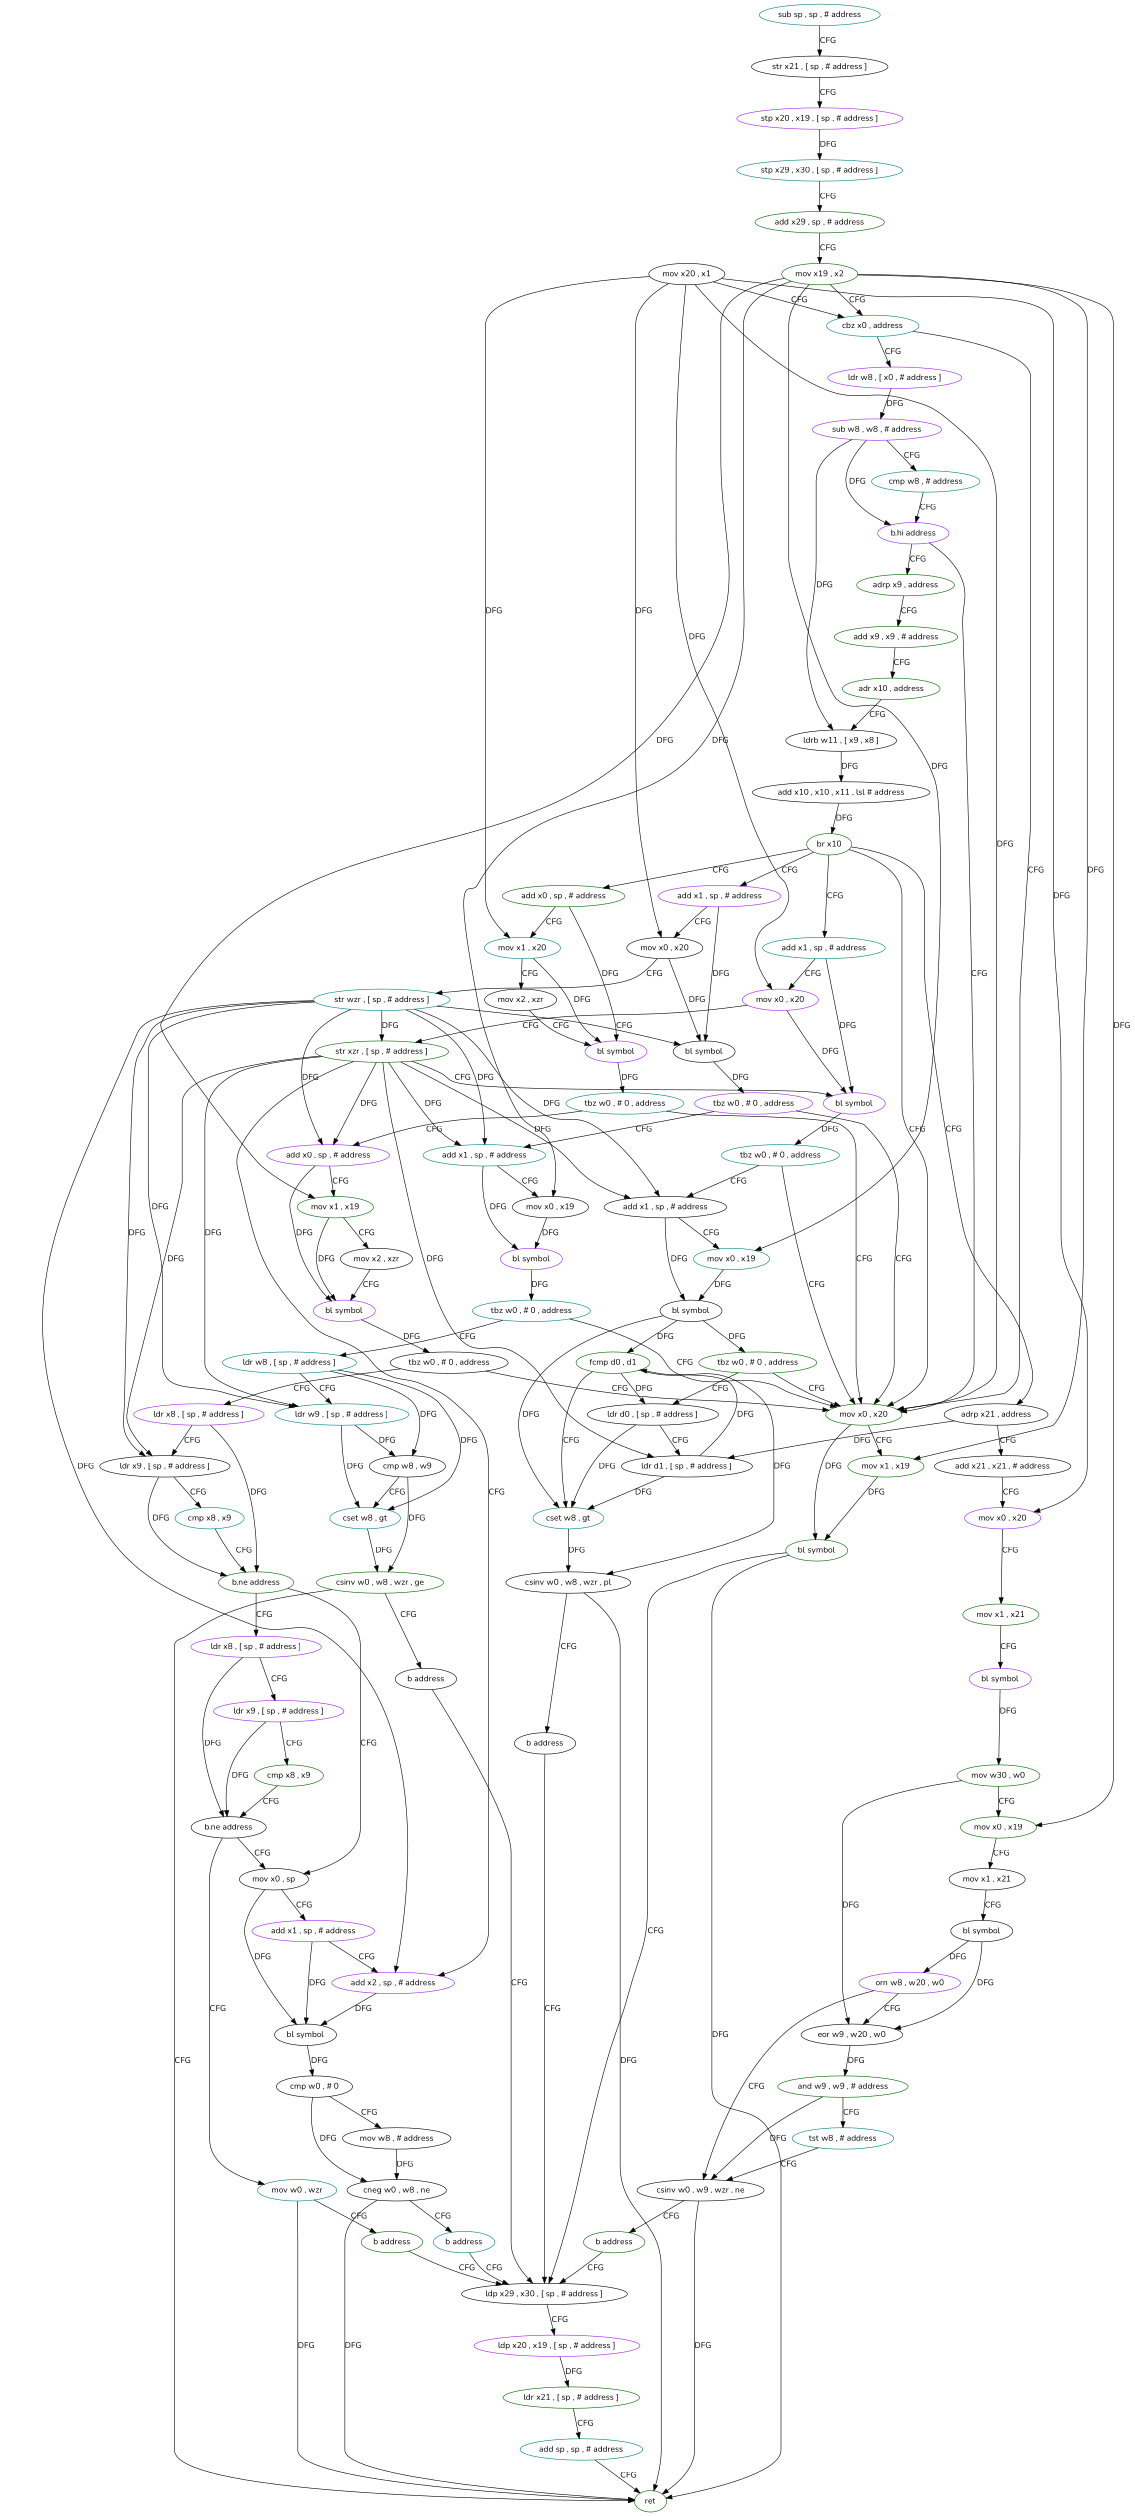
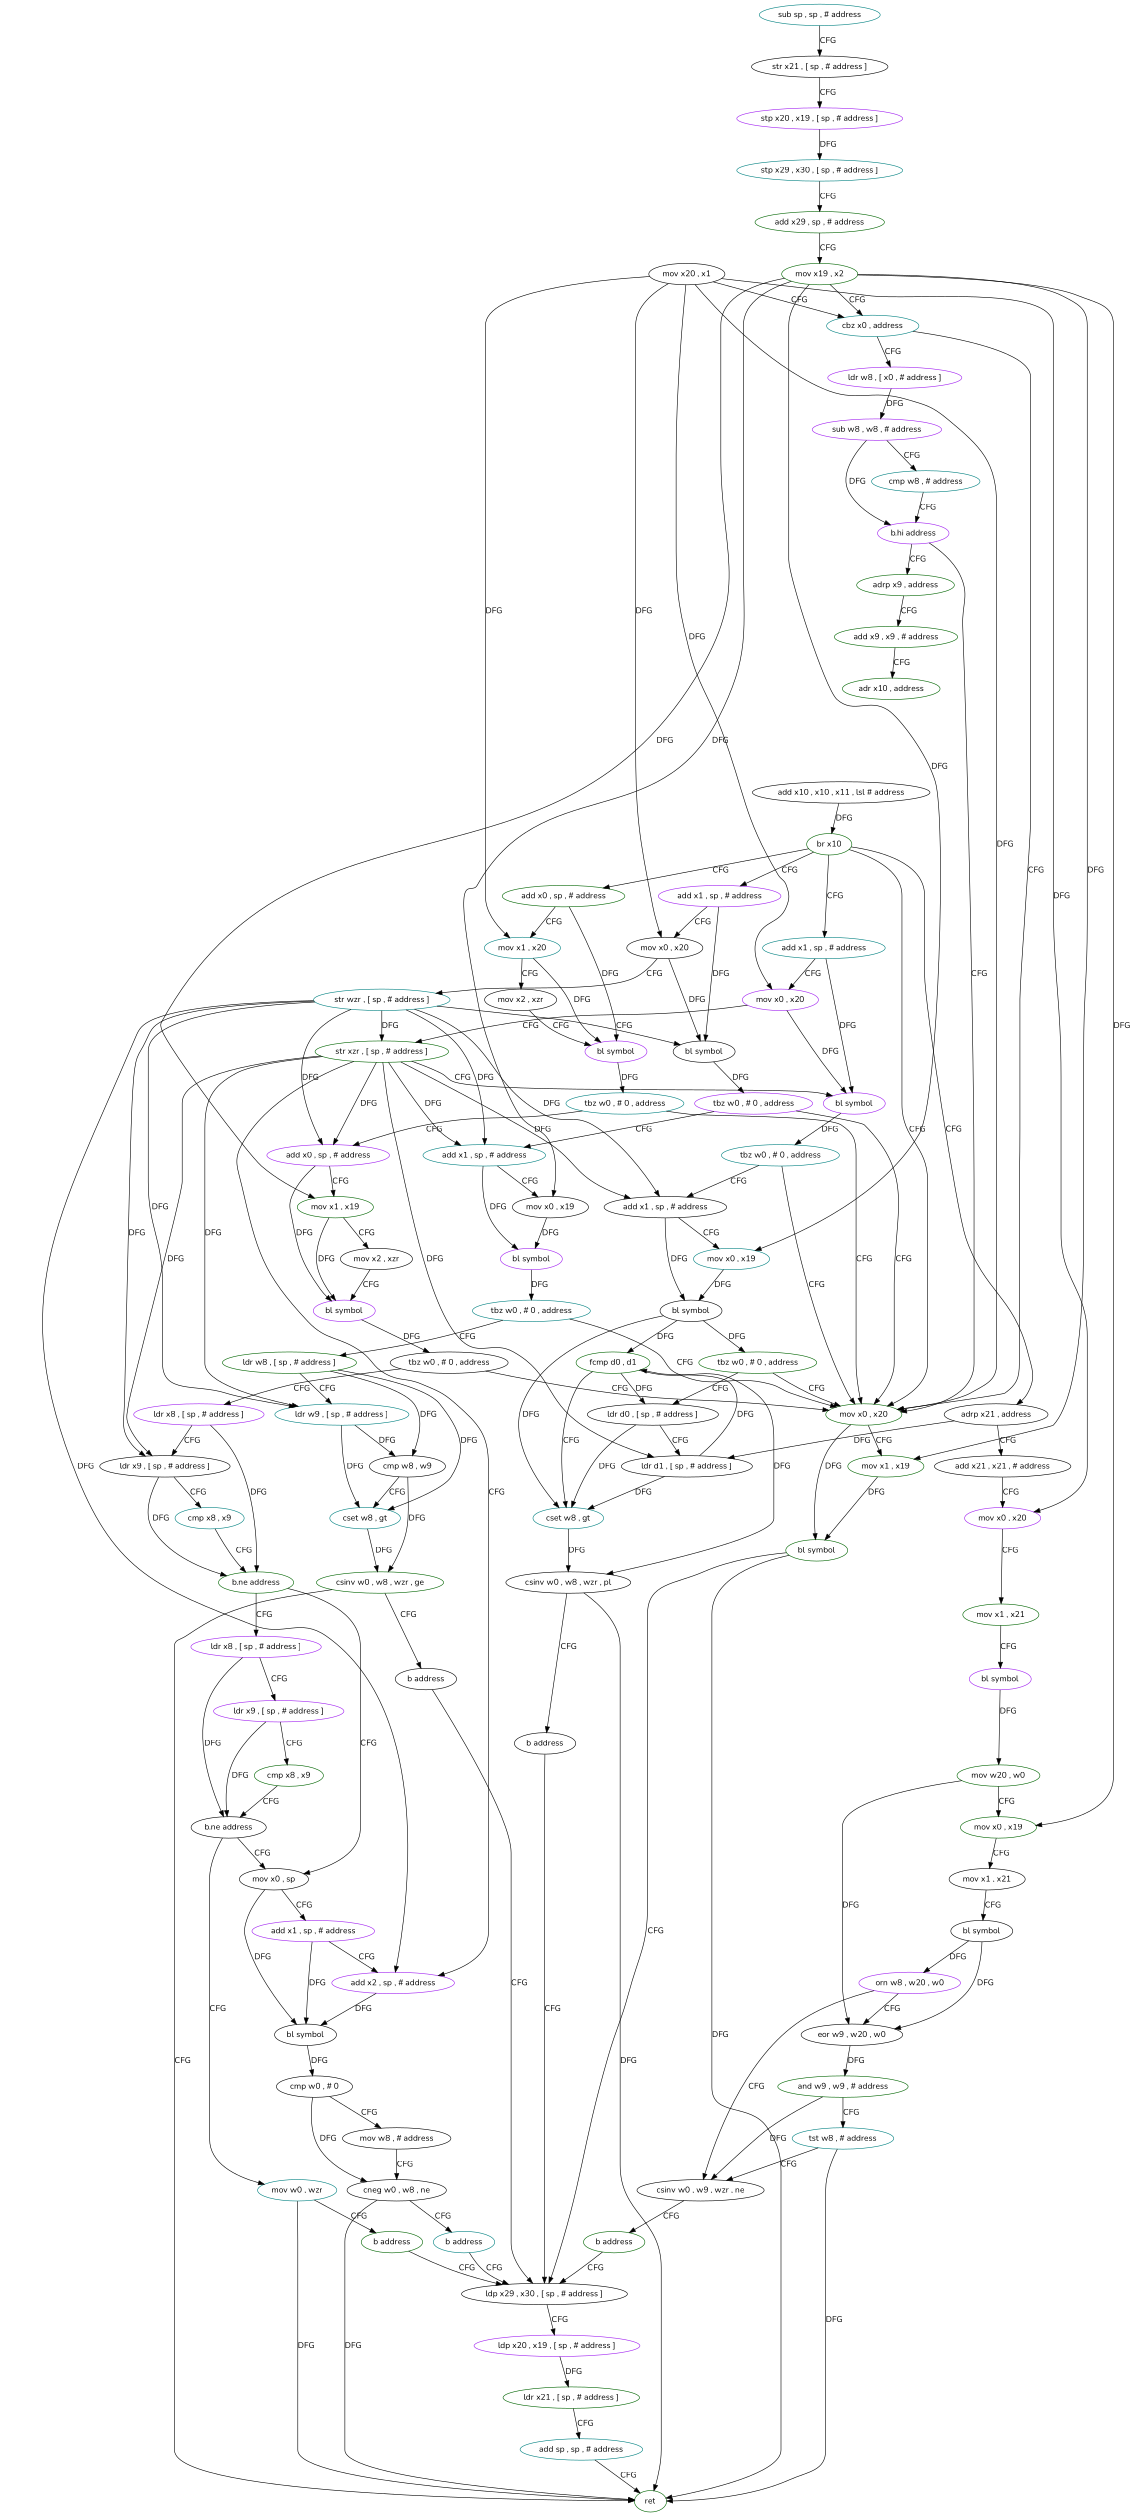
(841, 741) -> none
(289, 1363) -> (289, 1363)
(998, 1776) -> (998, 1776)
(405, 2164) -> (405, 2164)
(695, 2351) -> (826, 2384)
